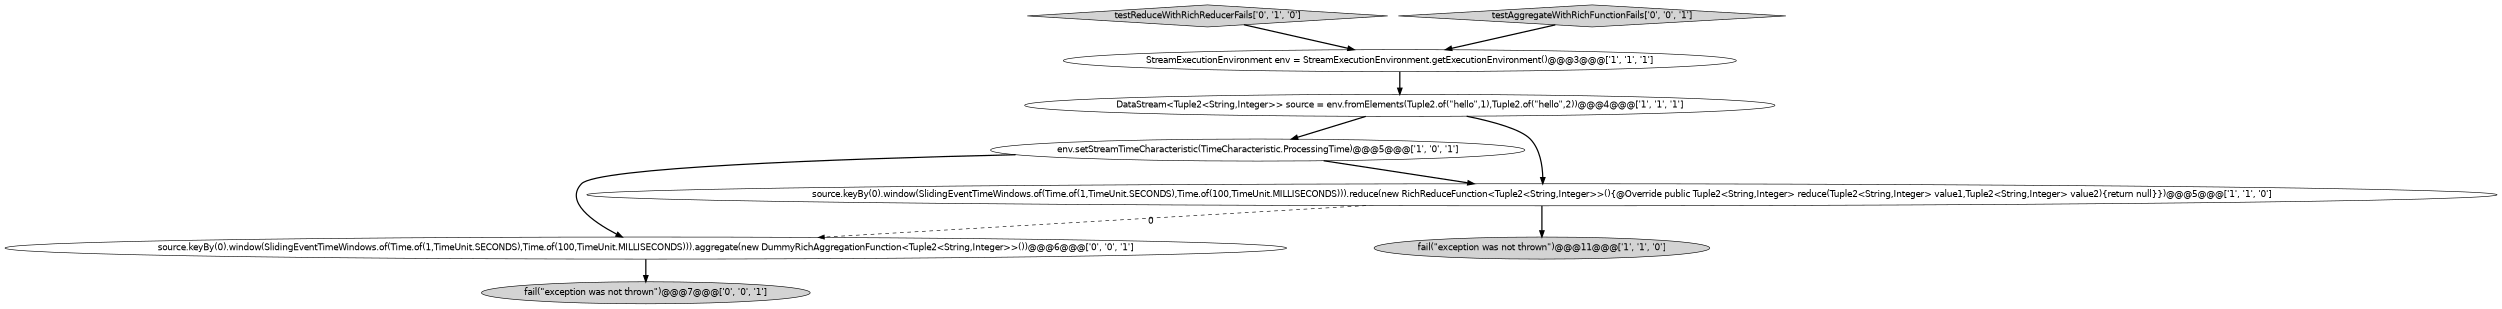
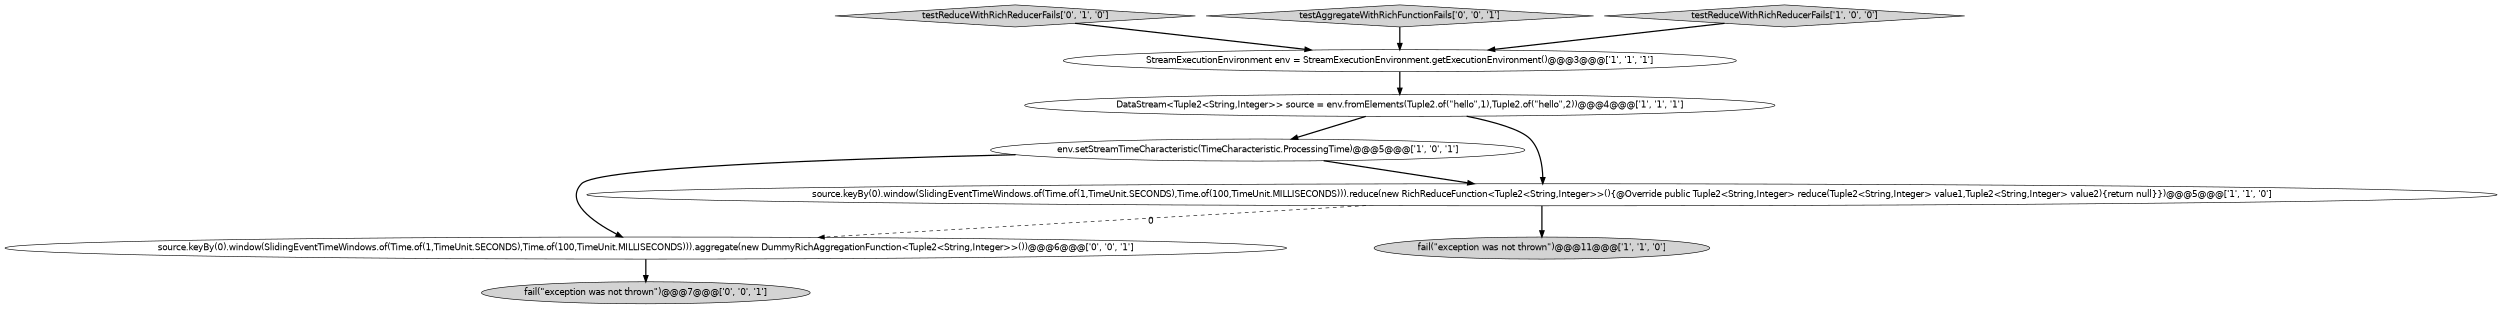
none -> (1784, 16)
